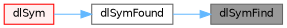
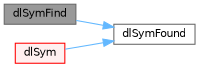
(186, 14) -> (90, 23)
